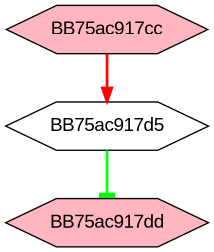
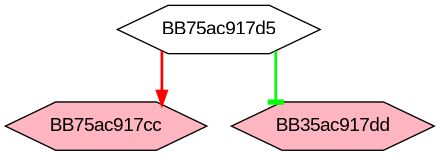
(107, 71) -> (162, 71)
(107, 223) -> (333, 126)
